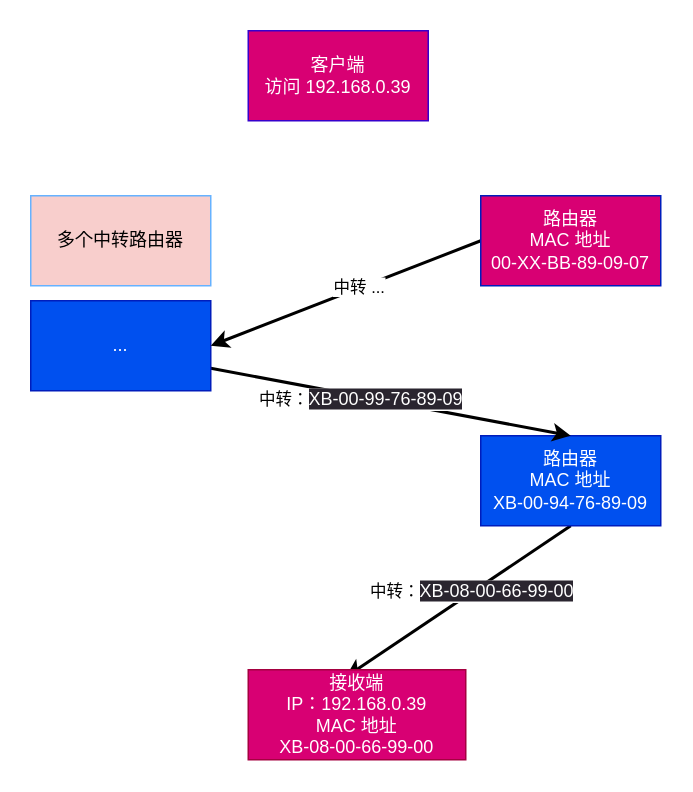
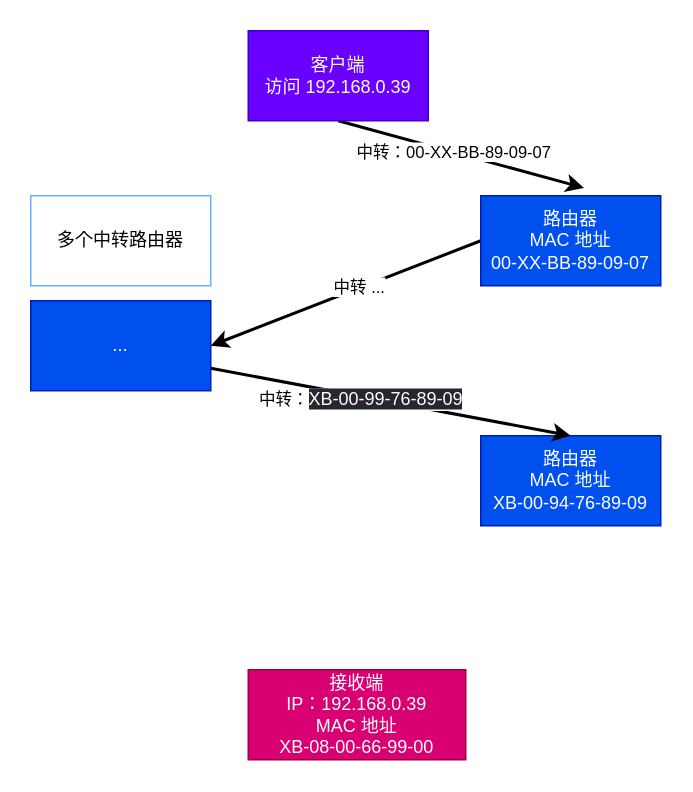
(338, 76) -> (338, 76)
none -> (455, 153)
(121, 241) -> (121, 241)
(571, 241) -> (571, 241)
(463, 598) -> none
